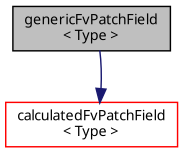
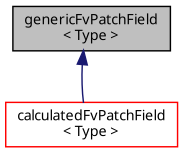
(101, 69) -> (82, 84)
